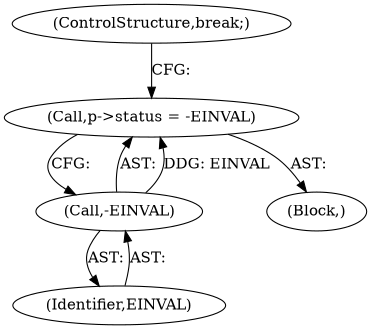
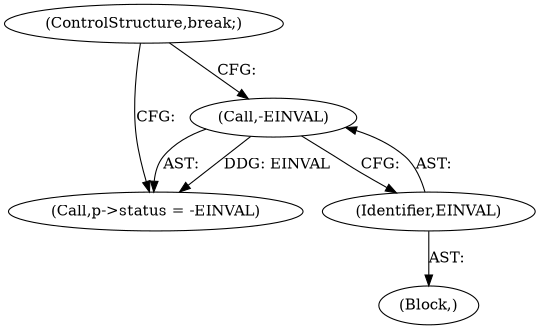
(268, 152) -> (429, 253)
(50, 160) -> (204, 68)
(108, 258) -> (383, 165)
